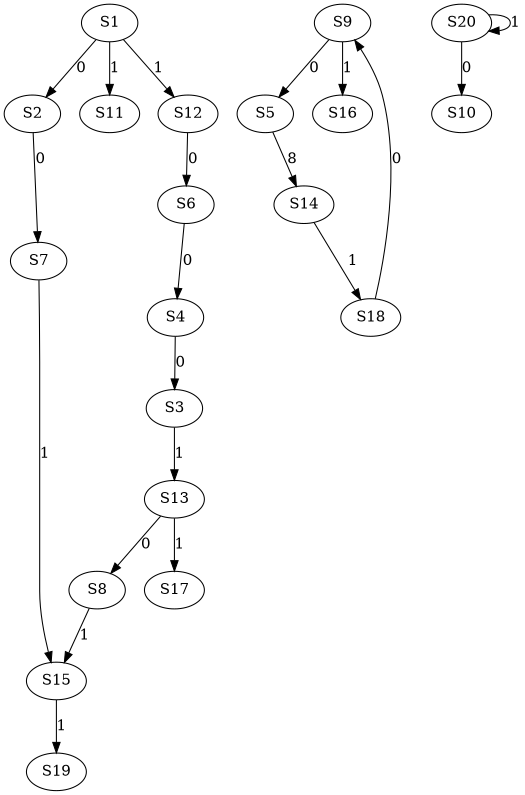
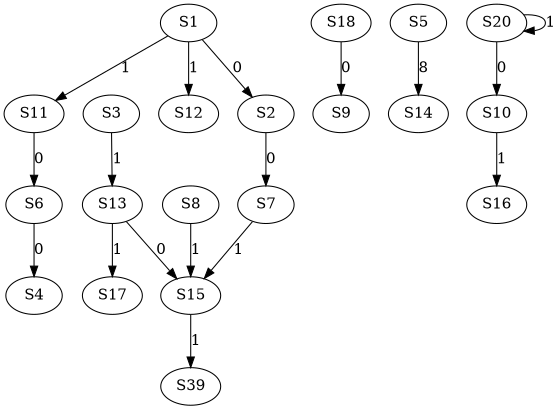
(343, 63) -> (497, 154)
(307, 64) -> none
(187, 154) -> (34, 154)
(335, 257) -> none
(175, 358) -> none
(139, 541) -> (148, 246)
(56, 772) -> (191, 386)
